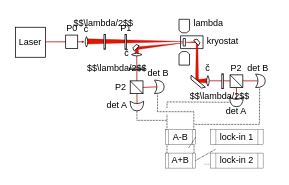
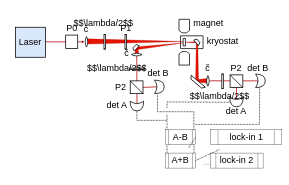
(209, 23) -> (209, 23)
(30, 42) -> (30, 42)
(237, 137) -> (246, 137)
